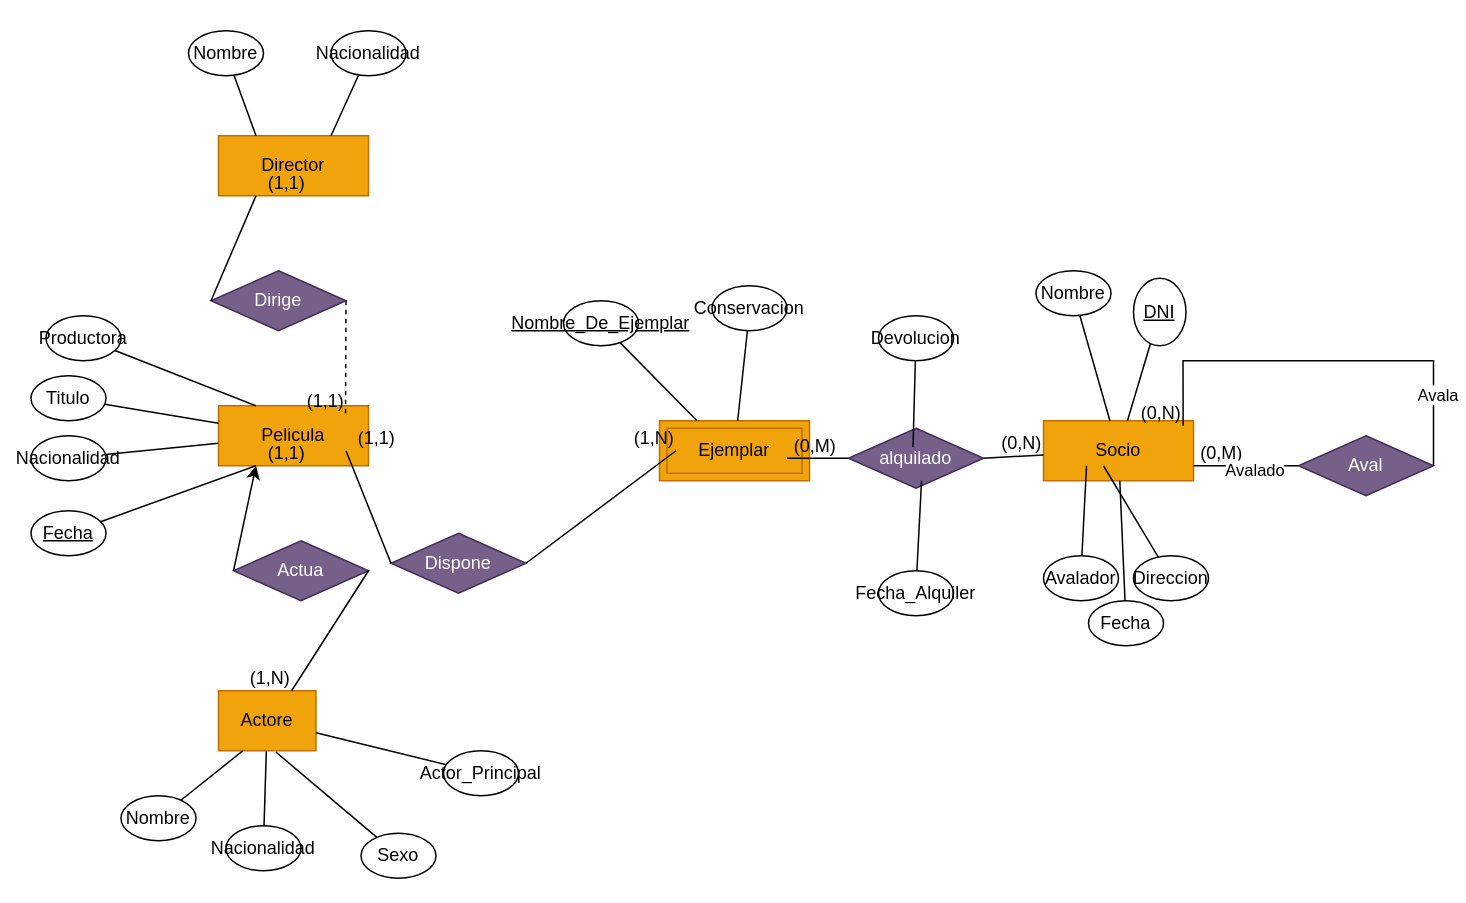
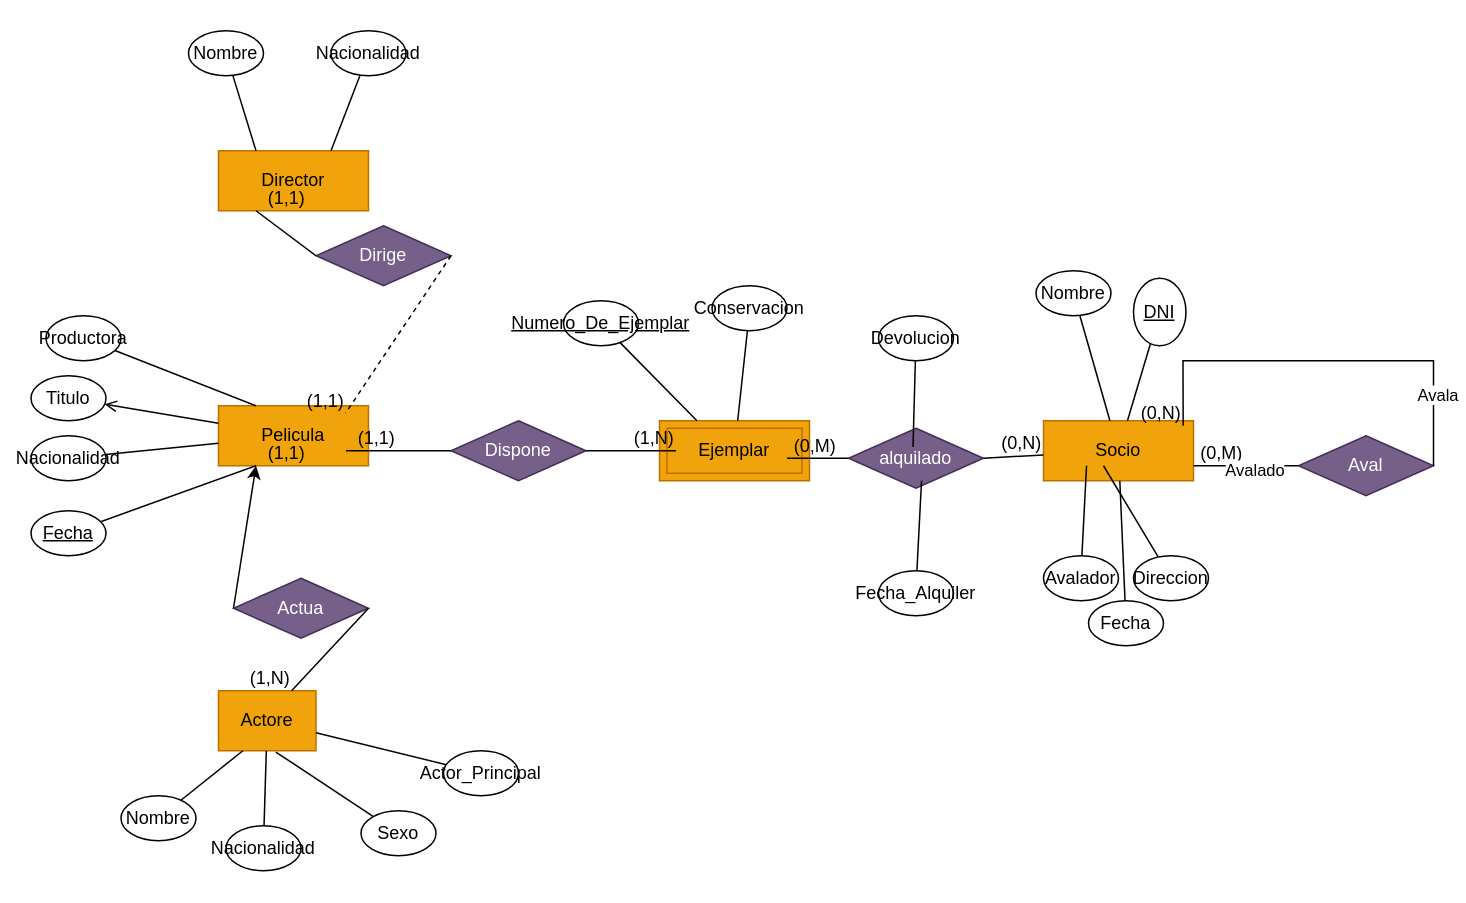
(293, 166) -> (293, 181)
(278, 301) -> (383, 256)
(601, 323) -> (601, 323)
(110, 405) -> (111, 405)
(458, 563) -> (518, 451)
(301, 571) -> (301, 608)
(398, 856) -> (398, 833)
